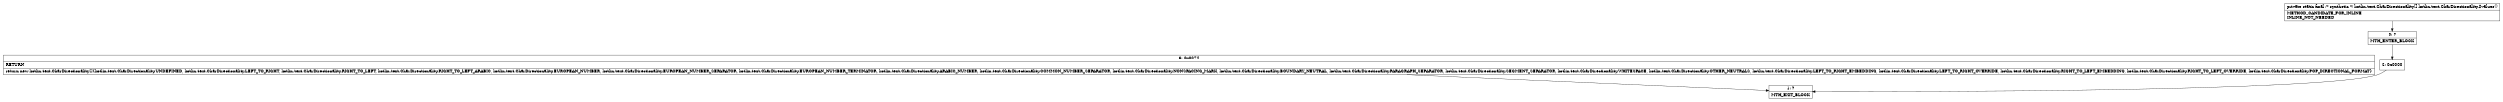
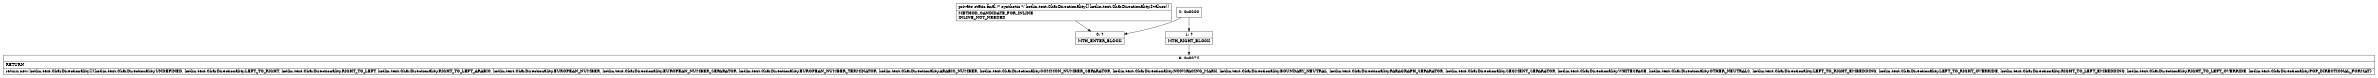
(2392, 51) -> (1155, 27)
(1586, 83) -> (1189, 48)
(1791, 95) -> (1189, 41)
